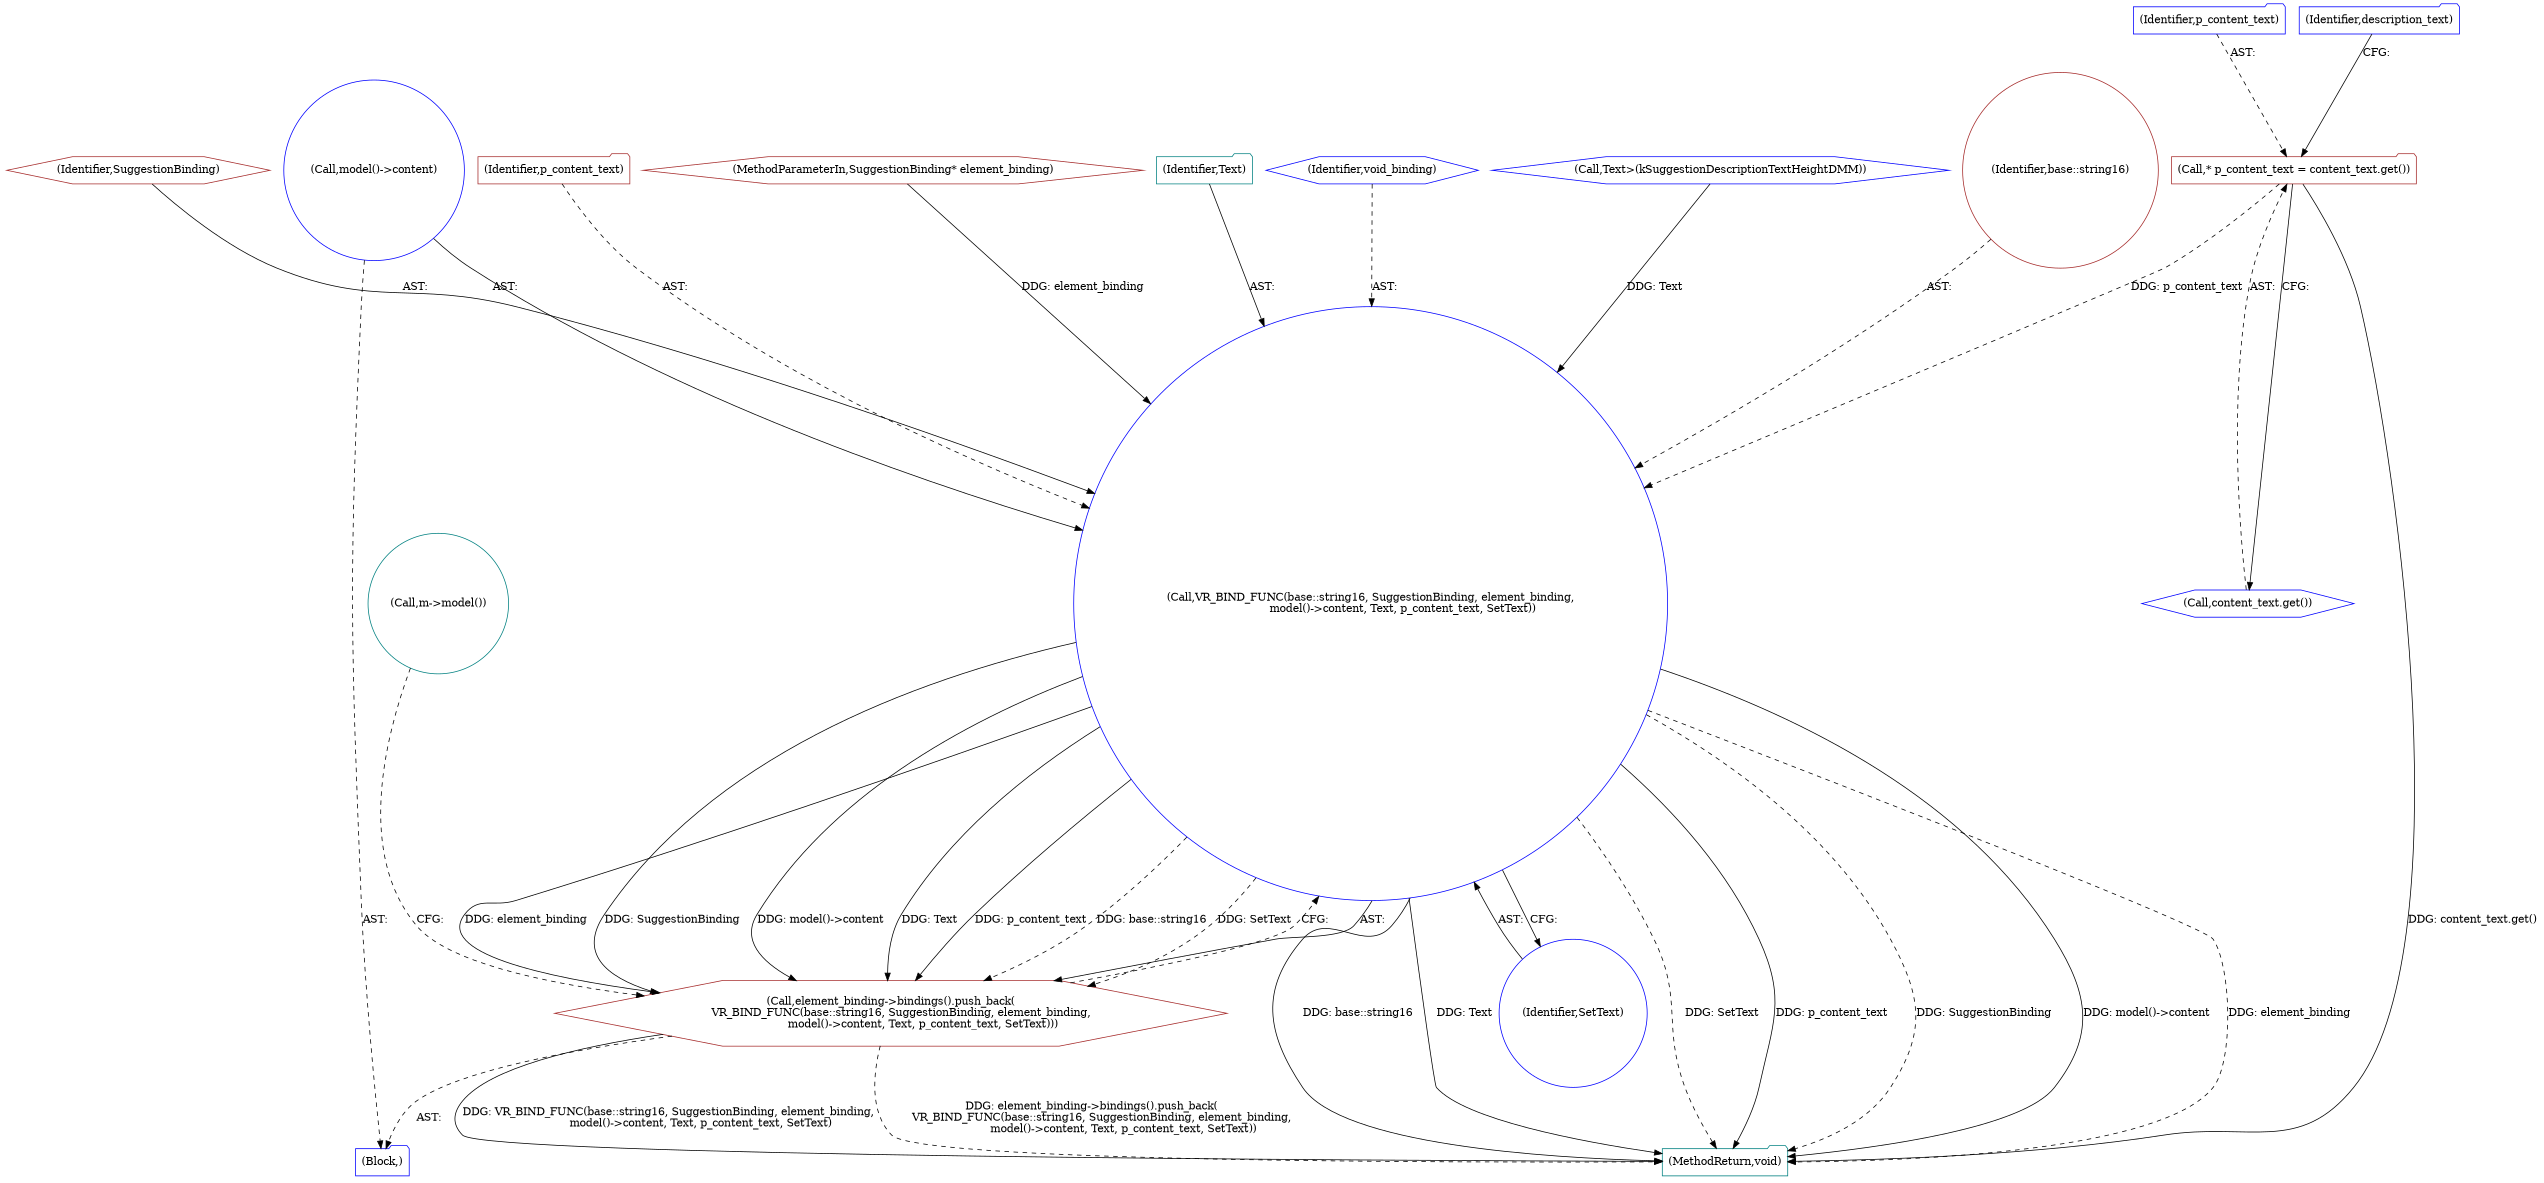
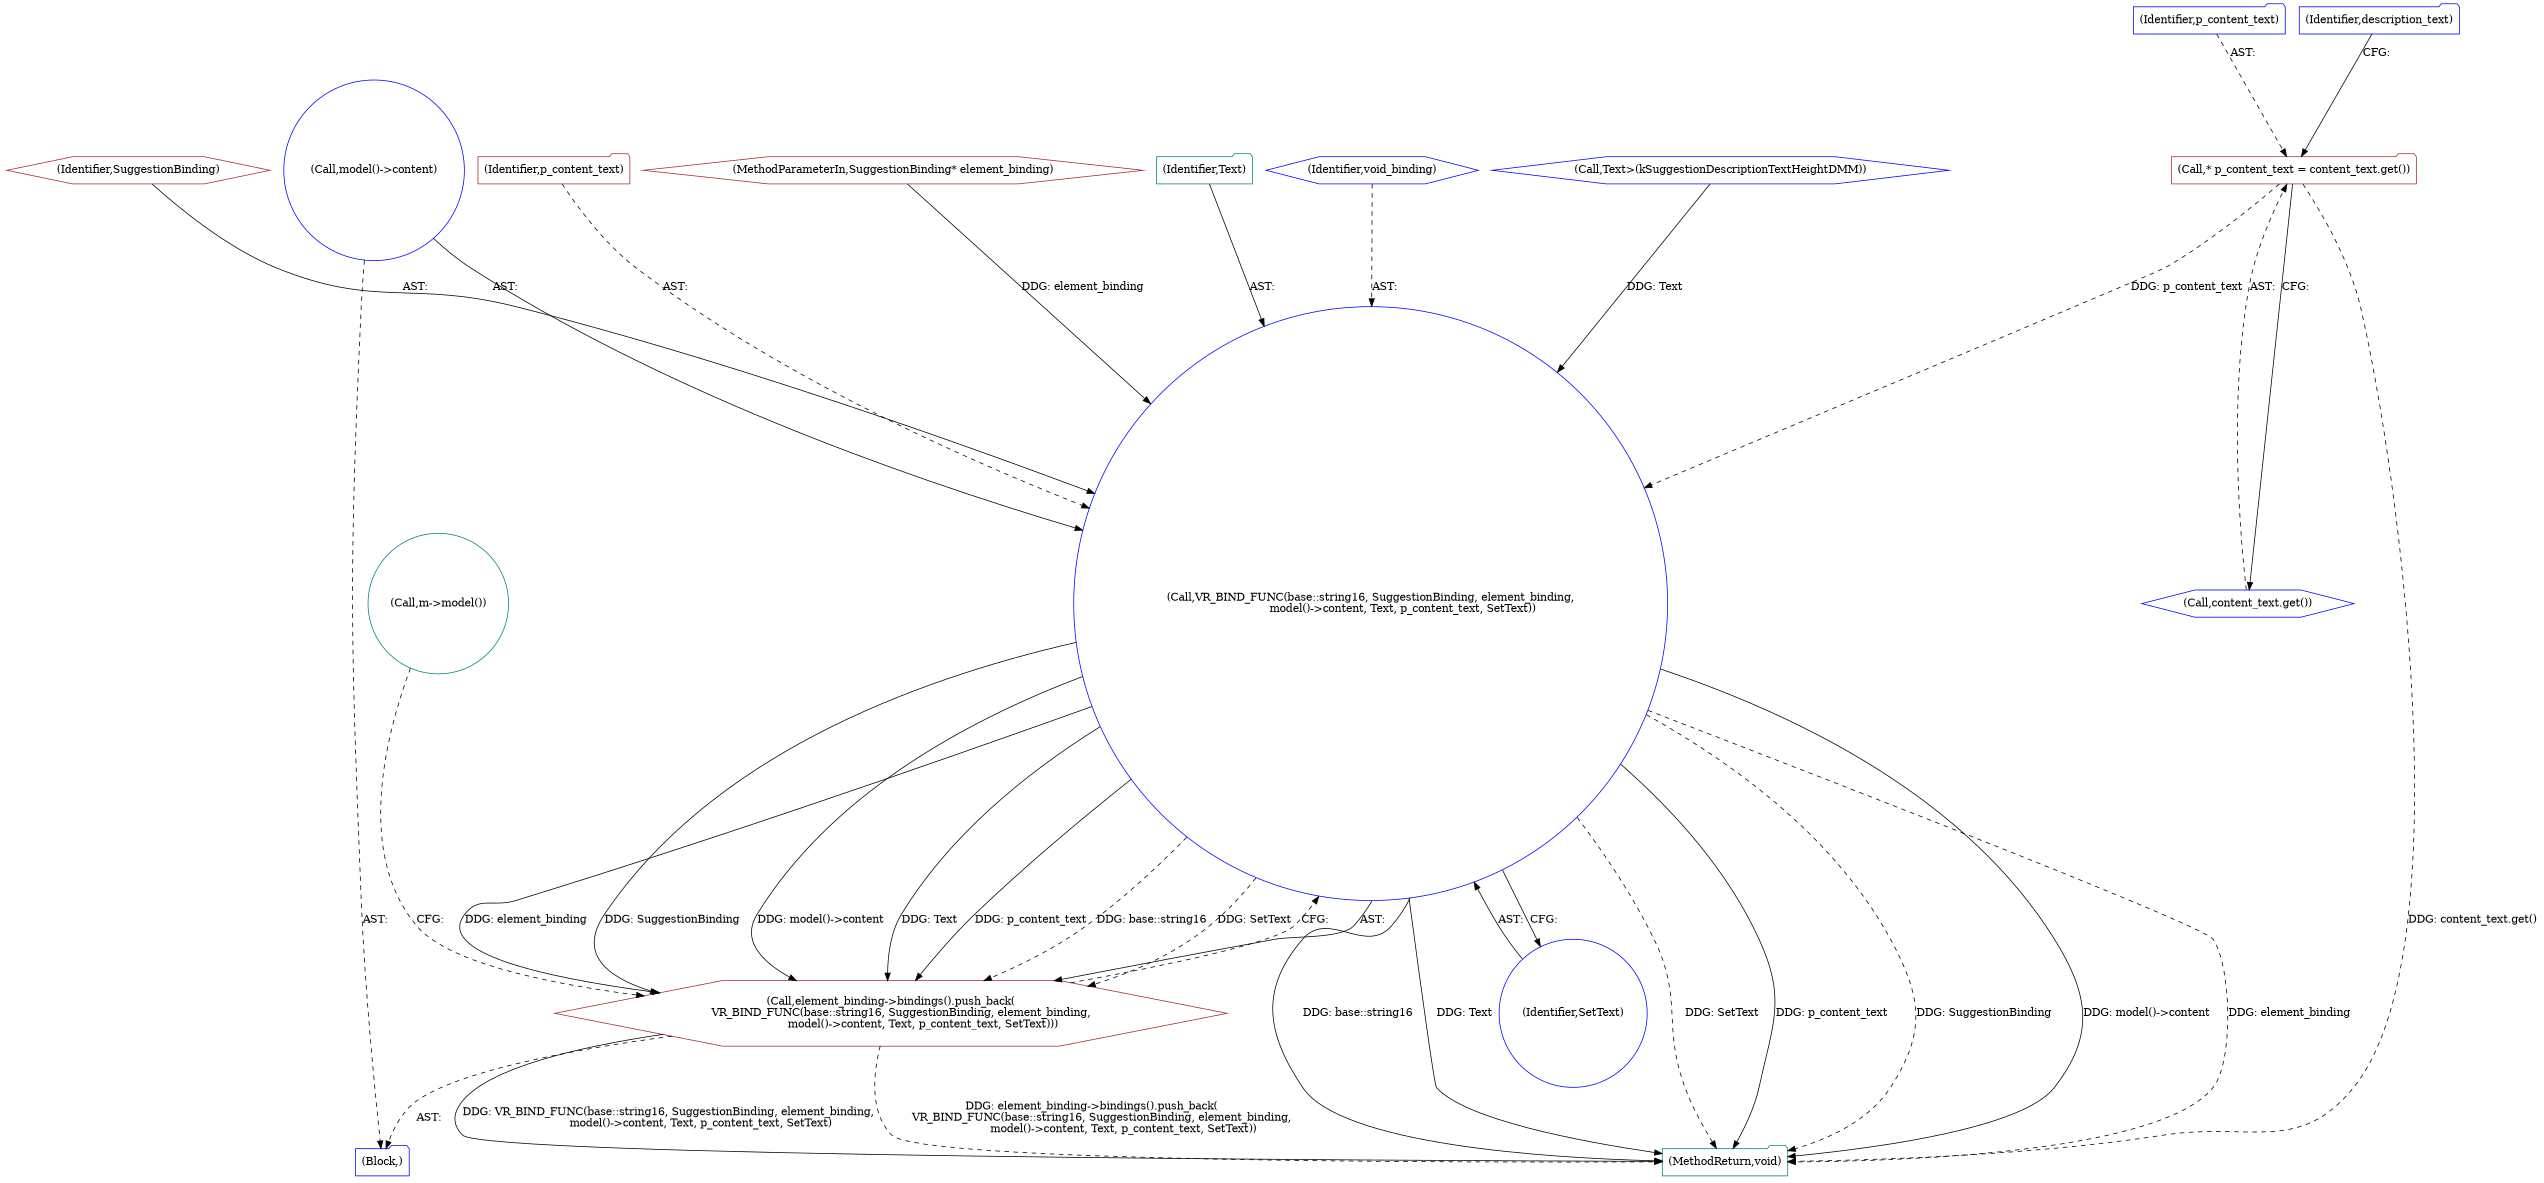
(2060, 170) -> none
(2407, 919) -> (2407, 919)
